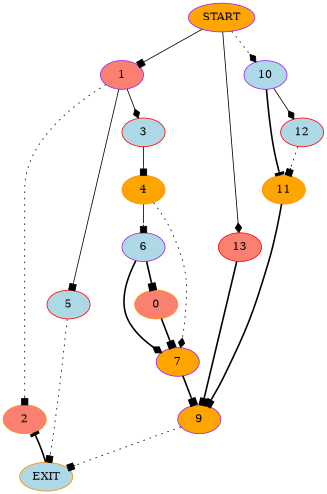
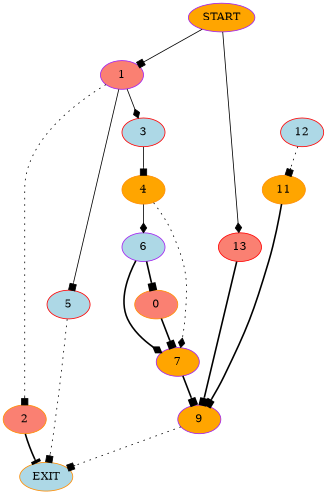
(265, 75) -> none
(144, 214) -> (144, 214)
(41, 449) -> (30, 447)
